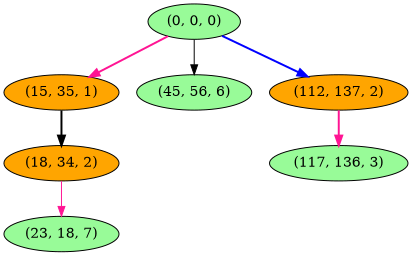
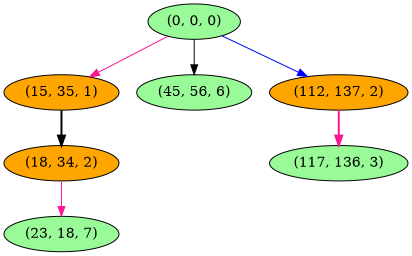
(133, 54) -> (133, 54)
(260, 54) -> (260, 54)
